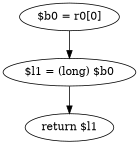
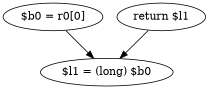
(69, 96) -> (137, 42)
